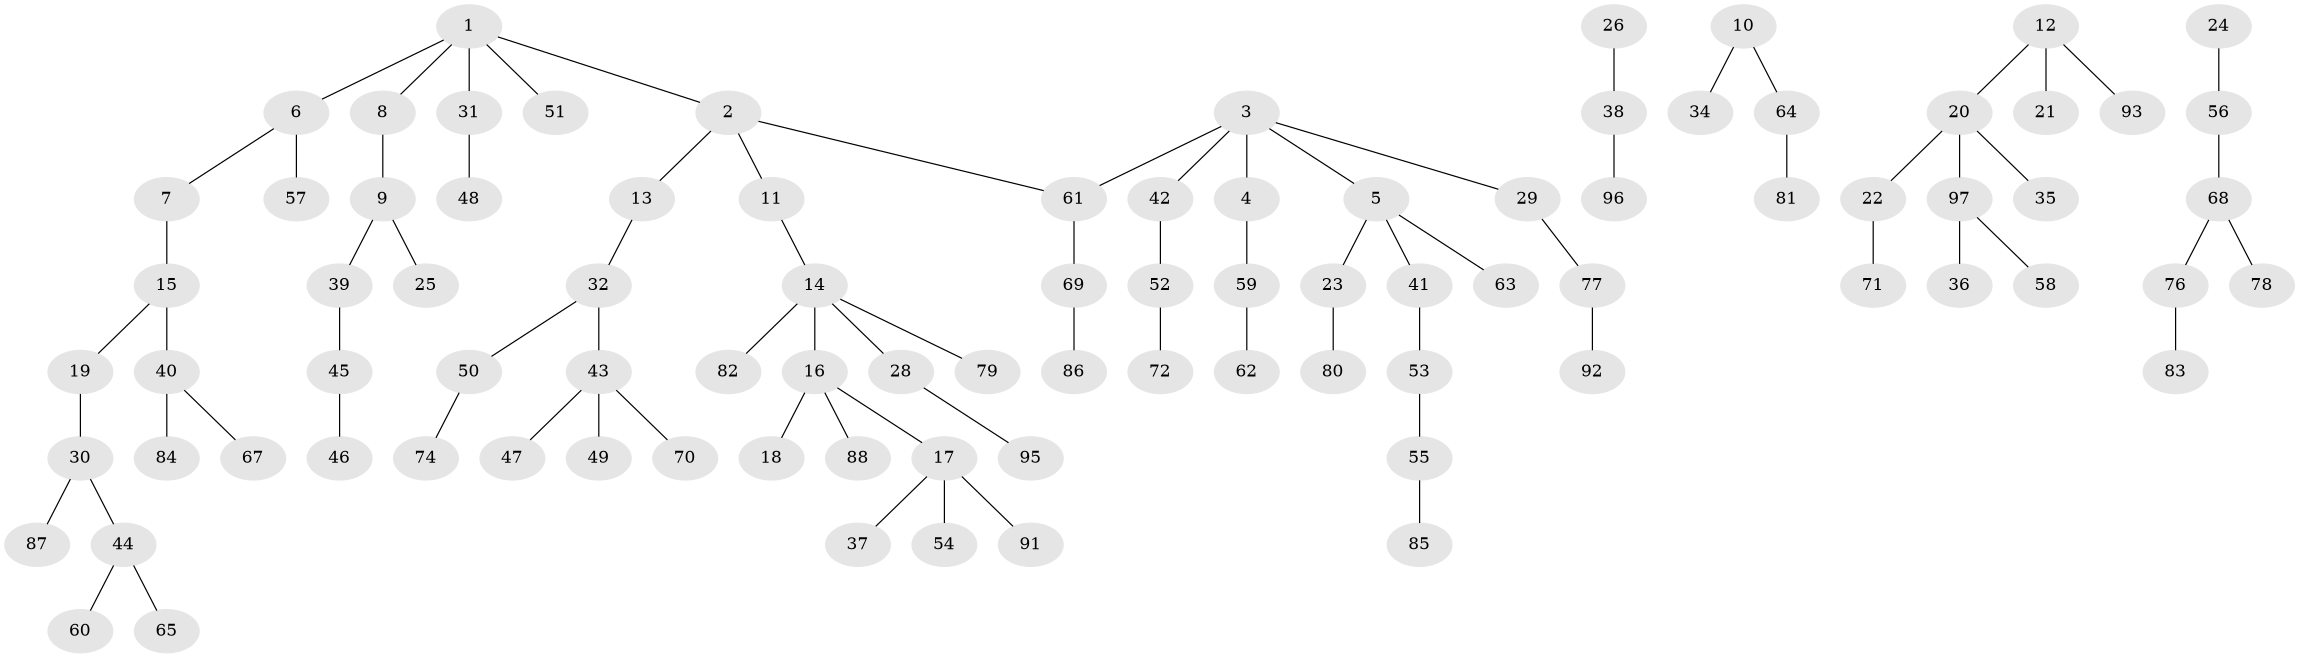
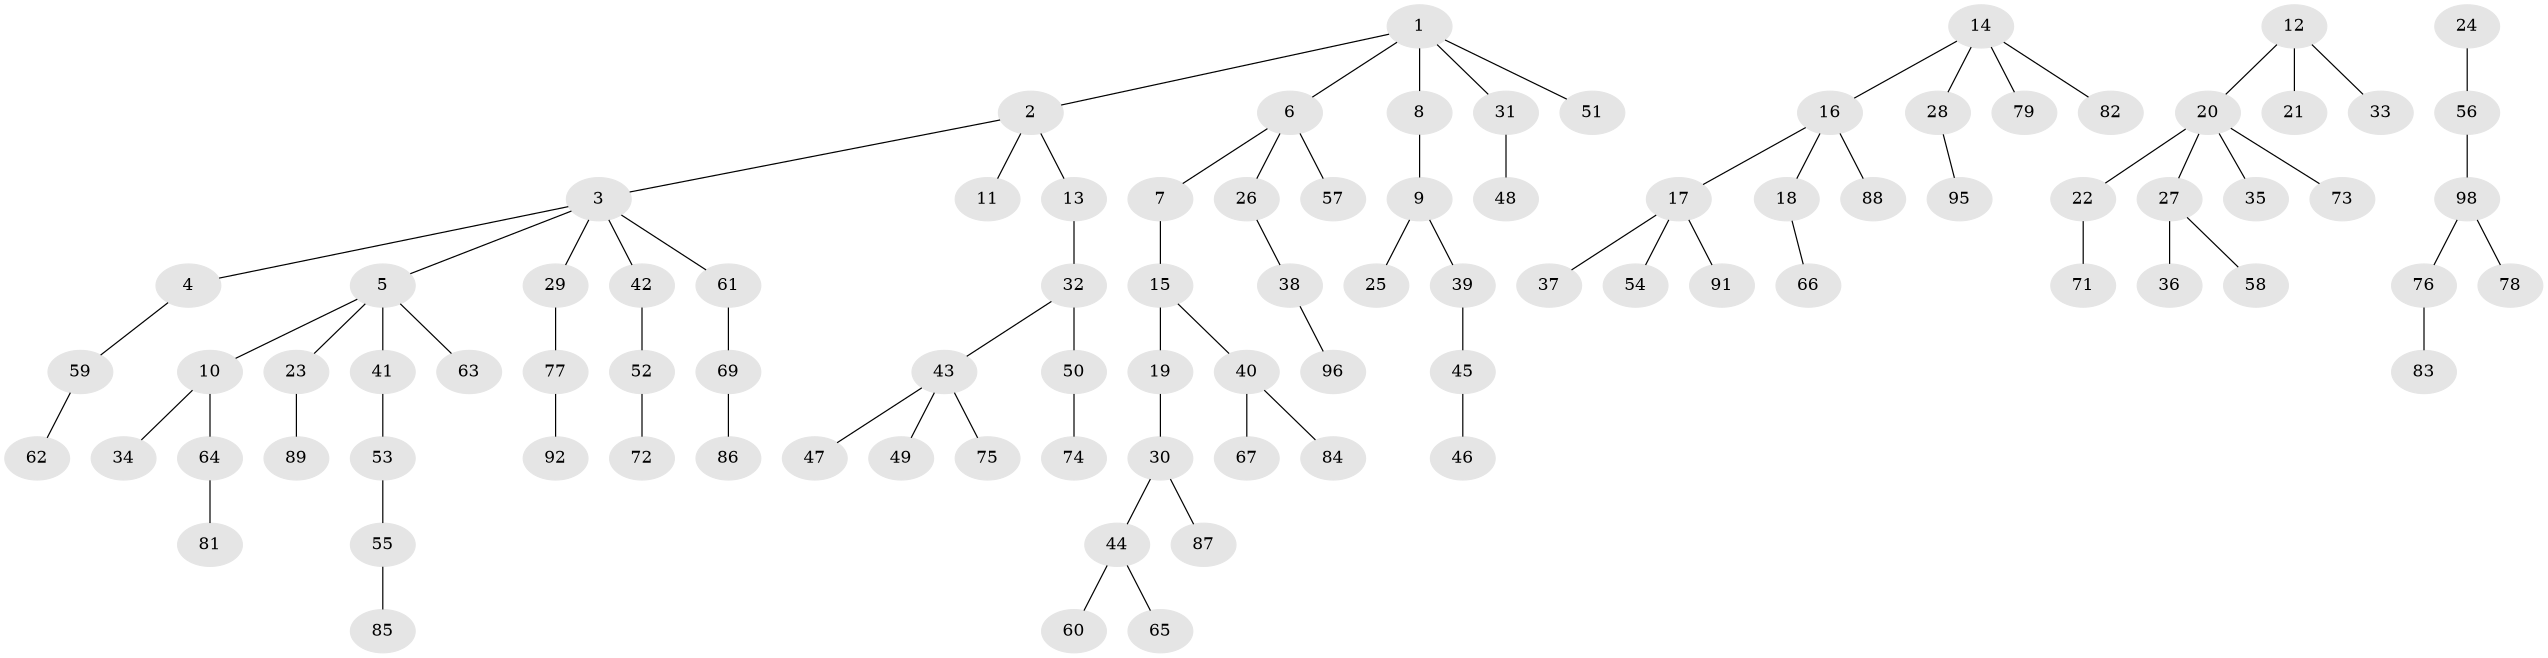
(2132, 113) -> (2381, 113)
(901, 156) -> (815, 156)
none -> (1268, 156)
(1960, 199) -> (2170, 199)
(2219, 199) -> (2467, 199)
none -> (2342, 199)
(793, 242) -> none
none -> (1808, 286)
none -> (296, 329)
(1333, 372) -> (296, 458)
(685, 458) -> (988, 458)
